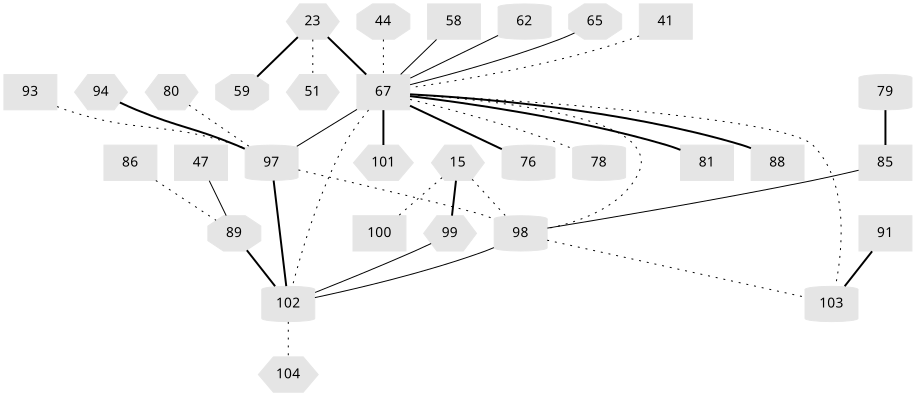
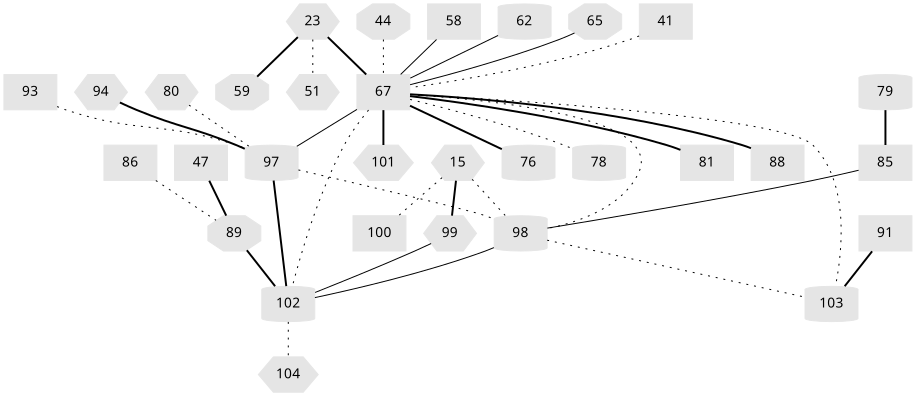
(218, 198) -> (218, 198)
